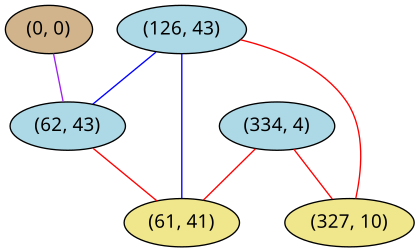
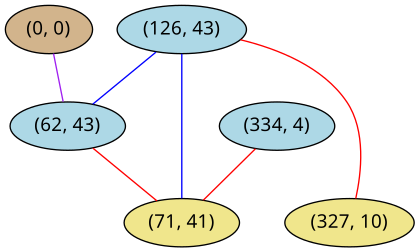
(313, 174) -> none
(182, 223) -> (182, 223)
